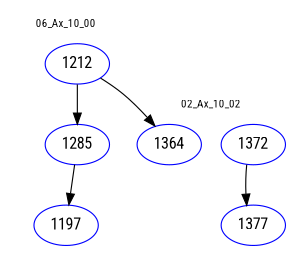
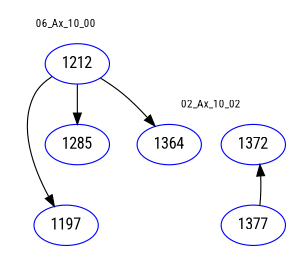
(73, 179) -> (28, 134)
(246, 179) -> (261, 191)
